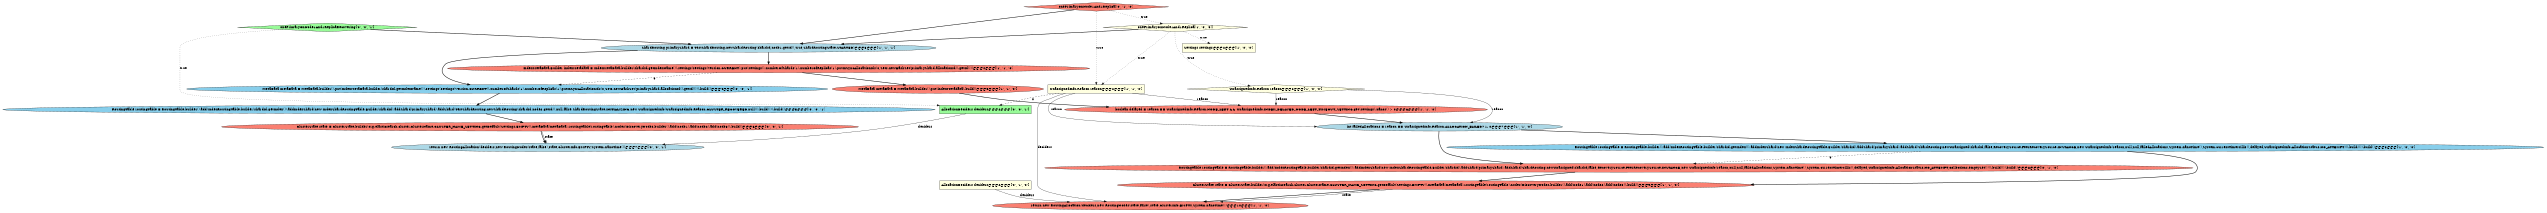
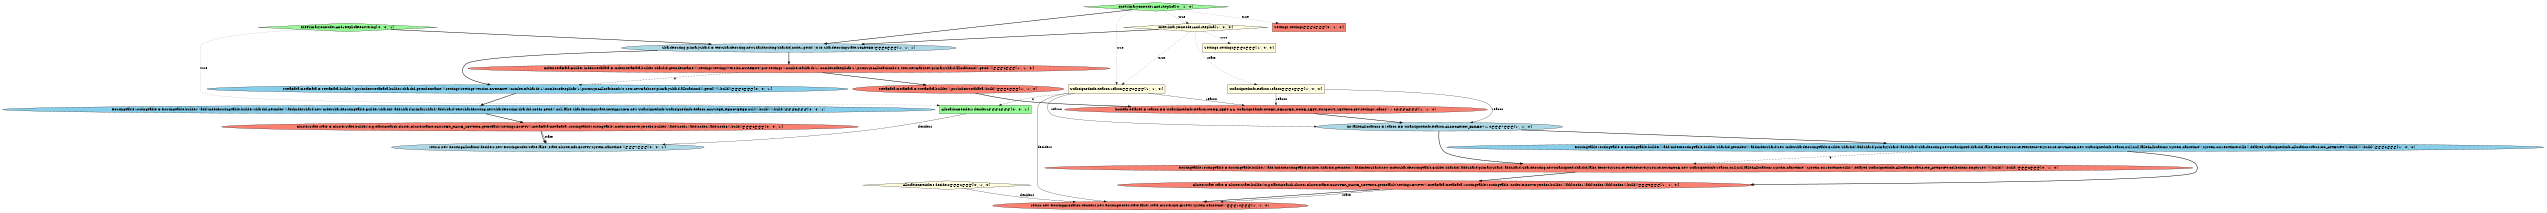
(1096, 7) -> (1156, 7)
none -> (1309, 27)
(1191, 58) -> (1212, 58)
(1276, 89) -> (1276, 89)
(985, 185) -> (947, 185)
